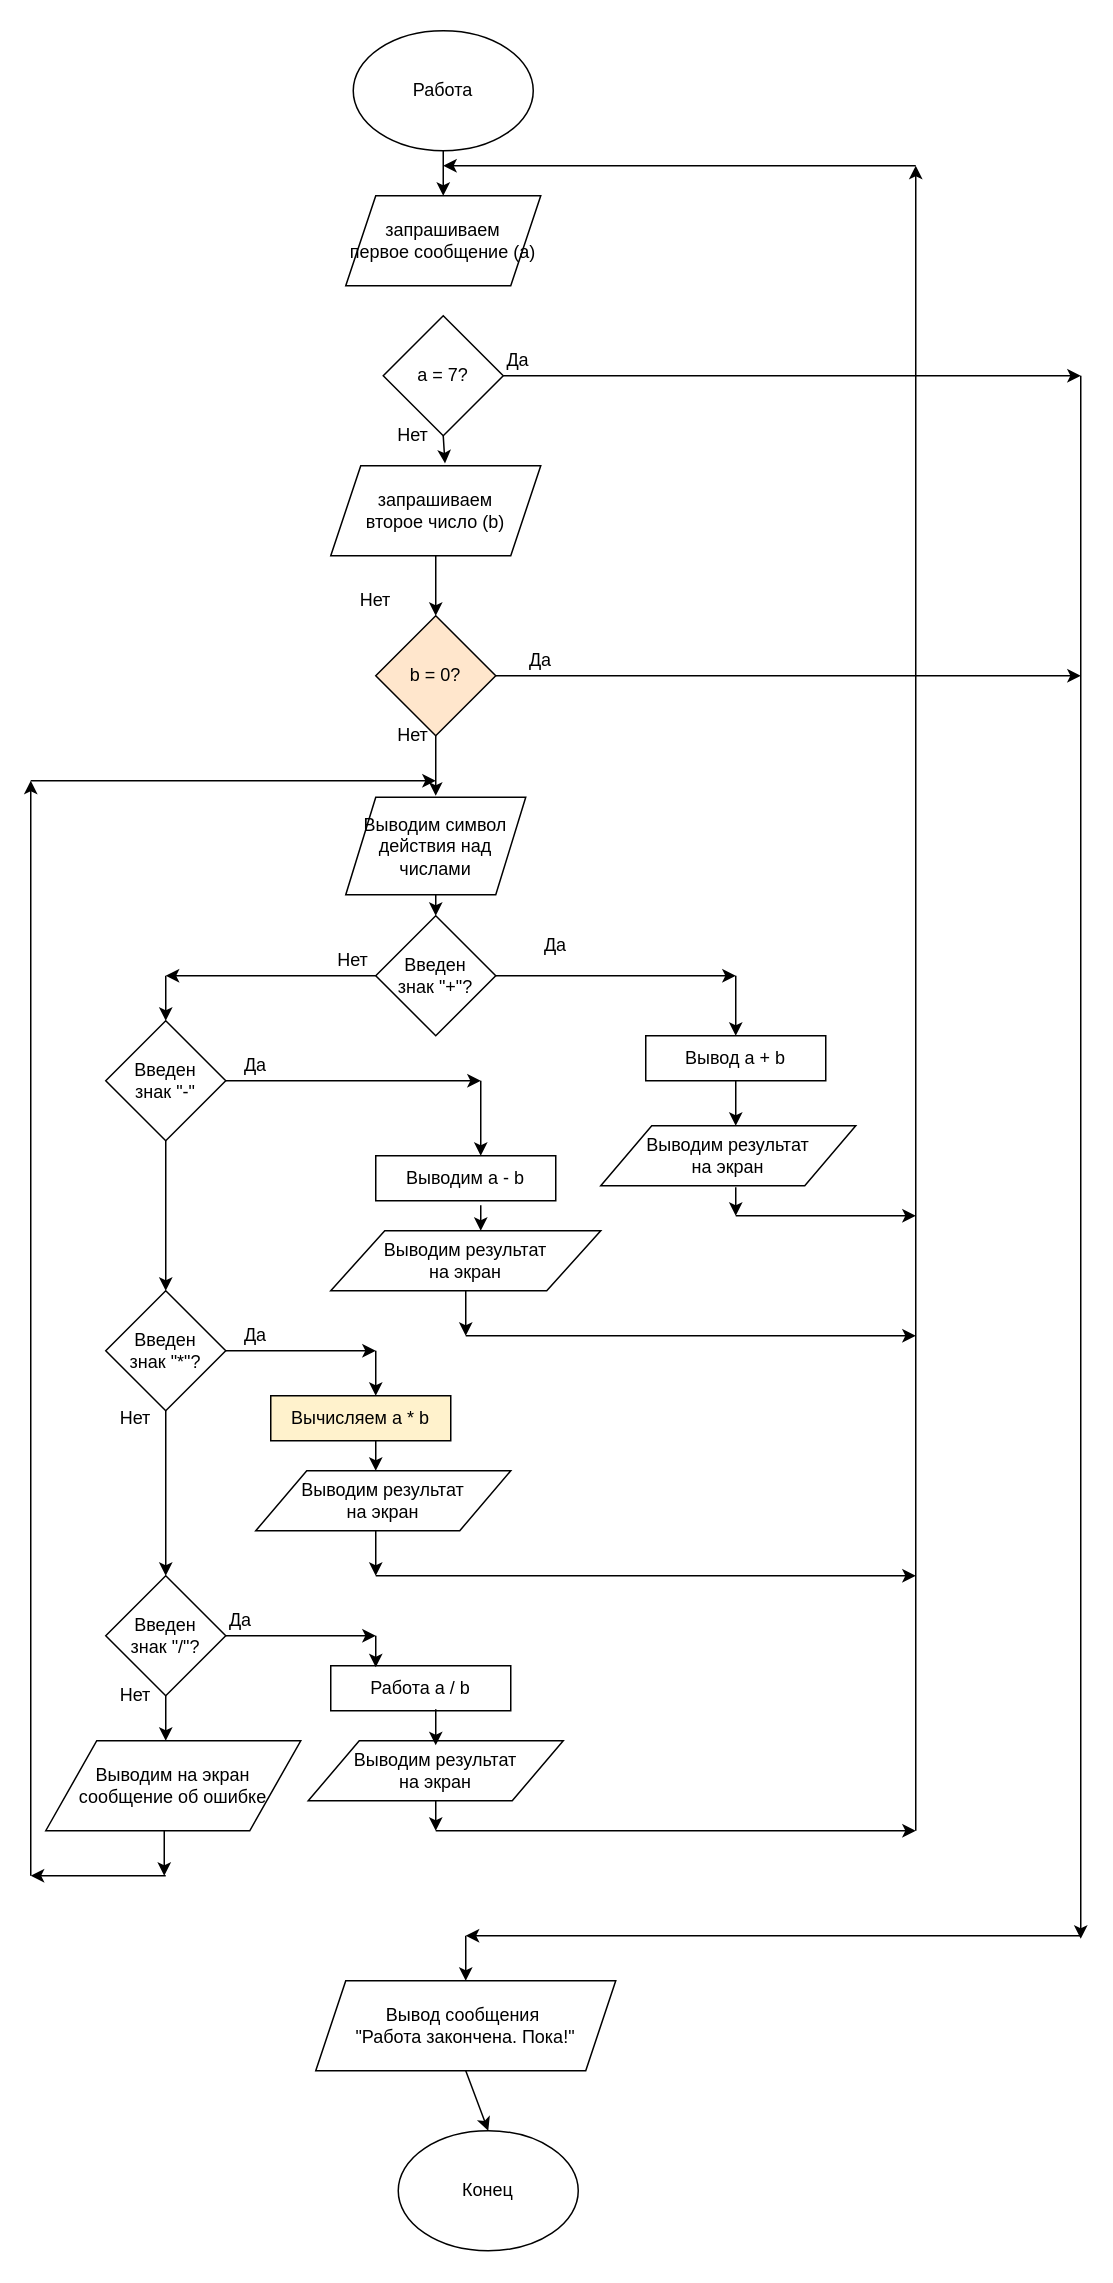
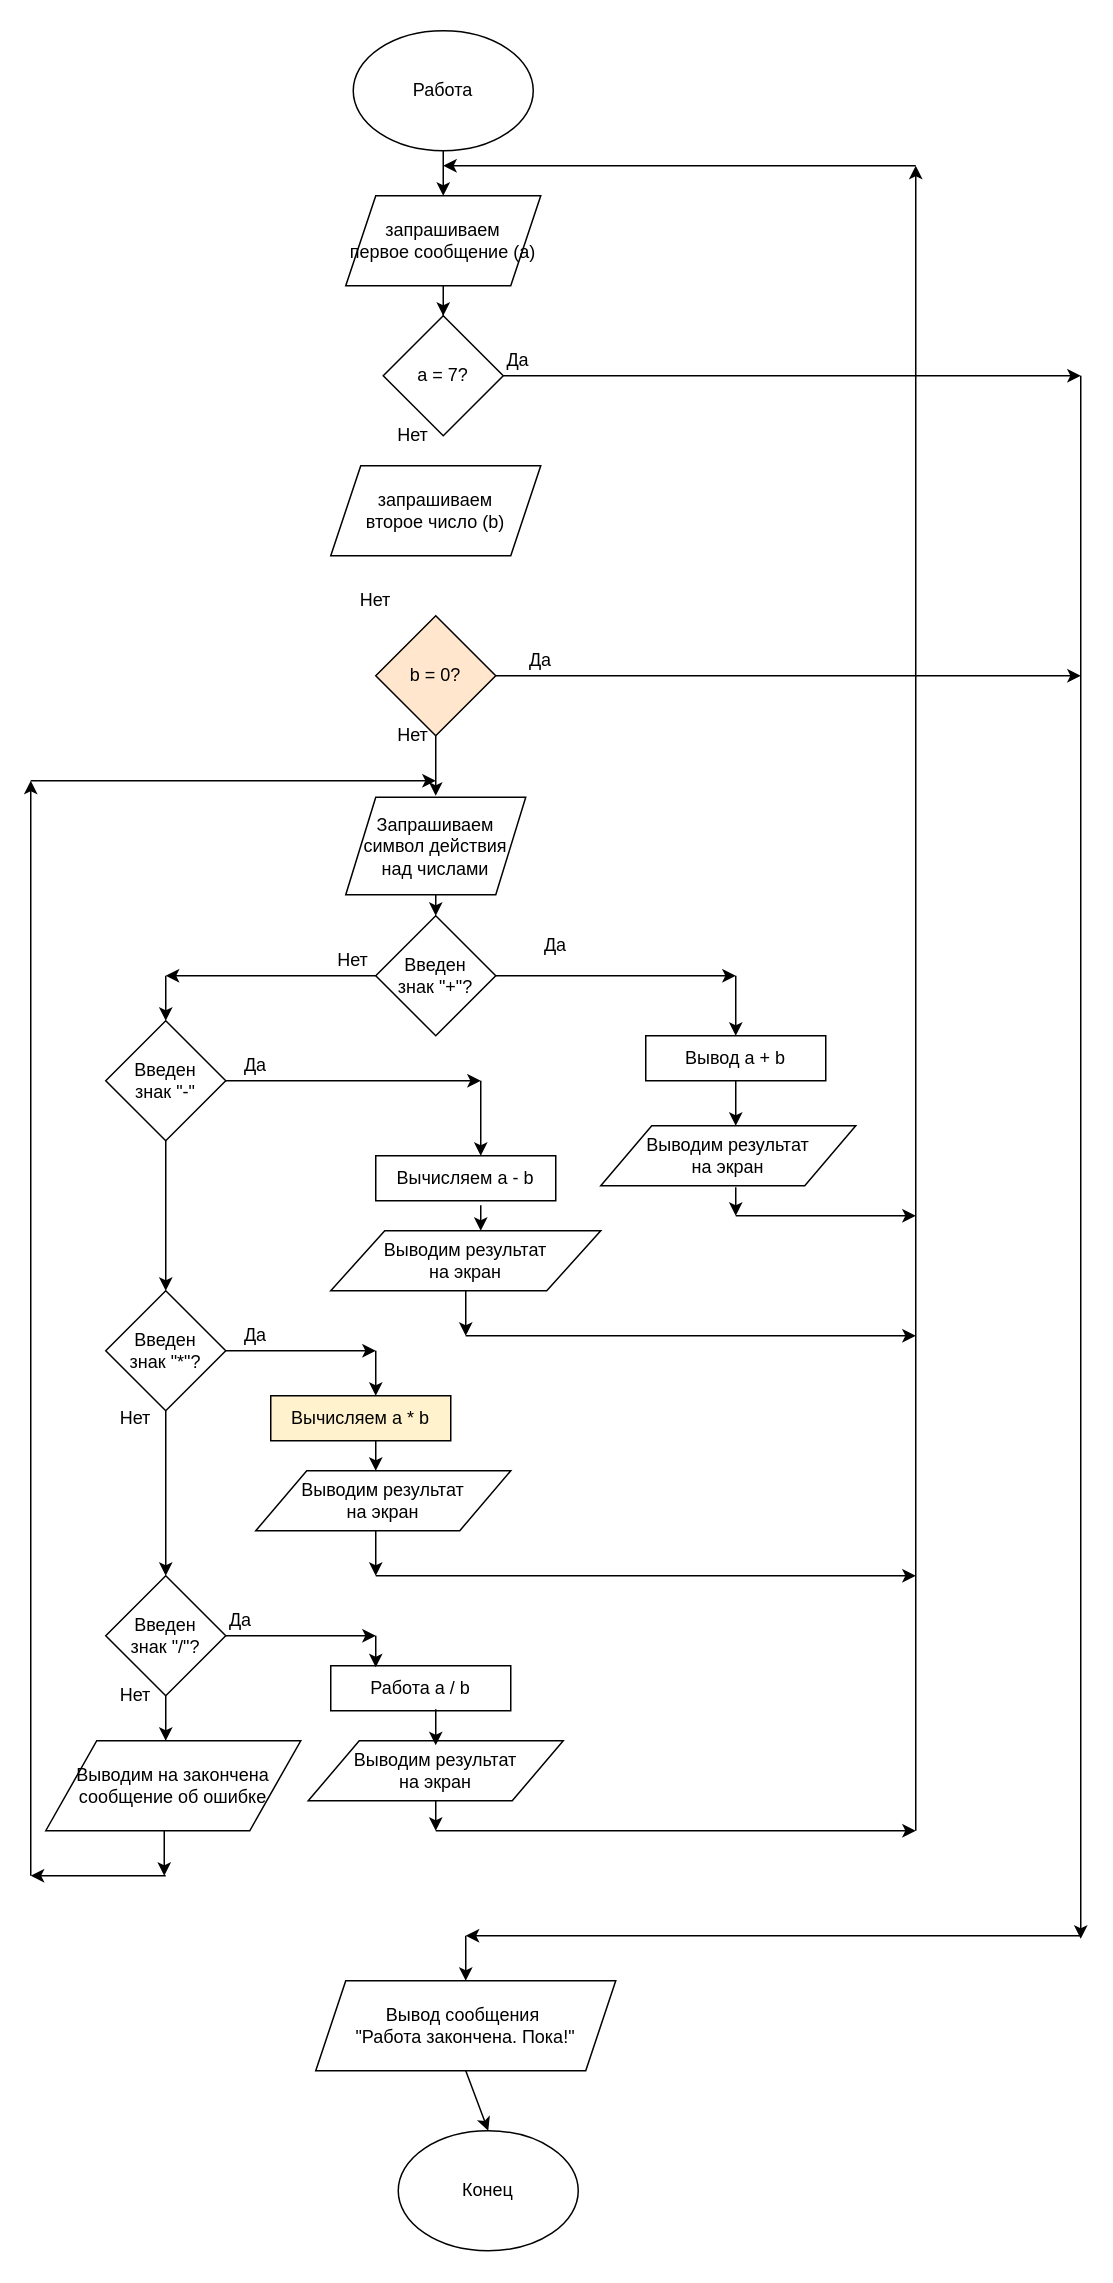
none -> (443, 306)
(444, 445) -> none
(436, 581) -> none
(436, 847) -> (436, 847)
(466, 1178) -> (466, 1178)
(173, 1786) -> (173, 1786)
